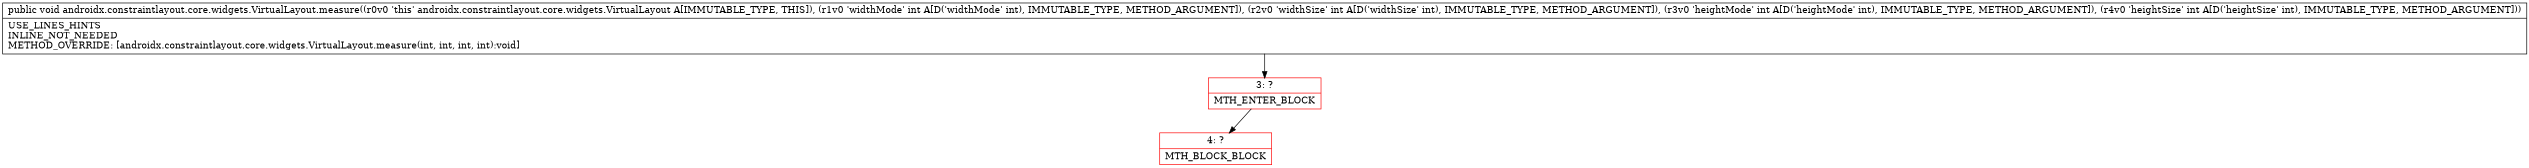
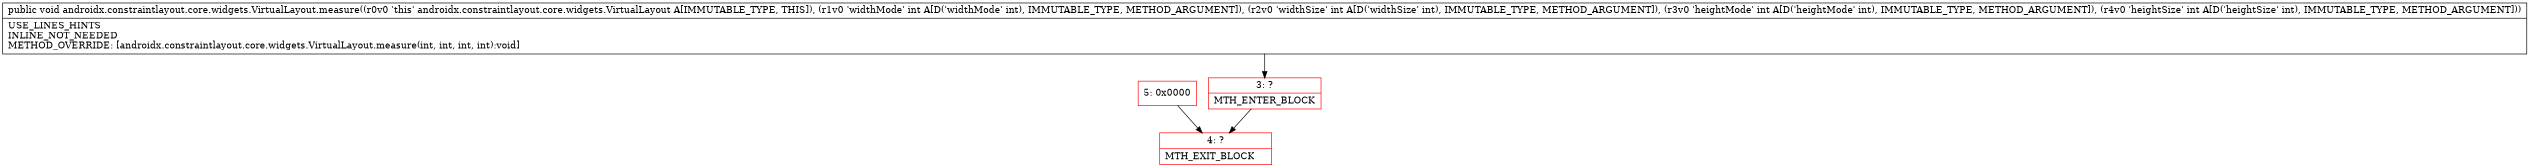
none -> (1167, 93)
(1216, 156) -> (1210, 156)
